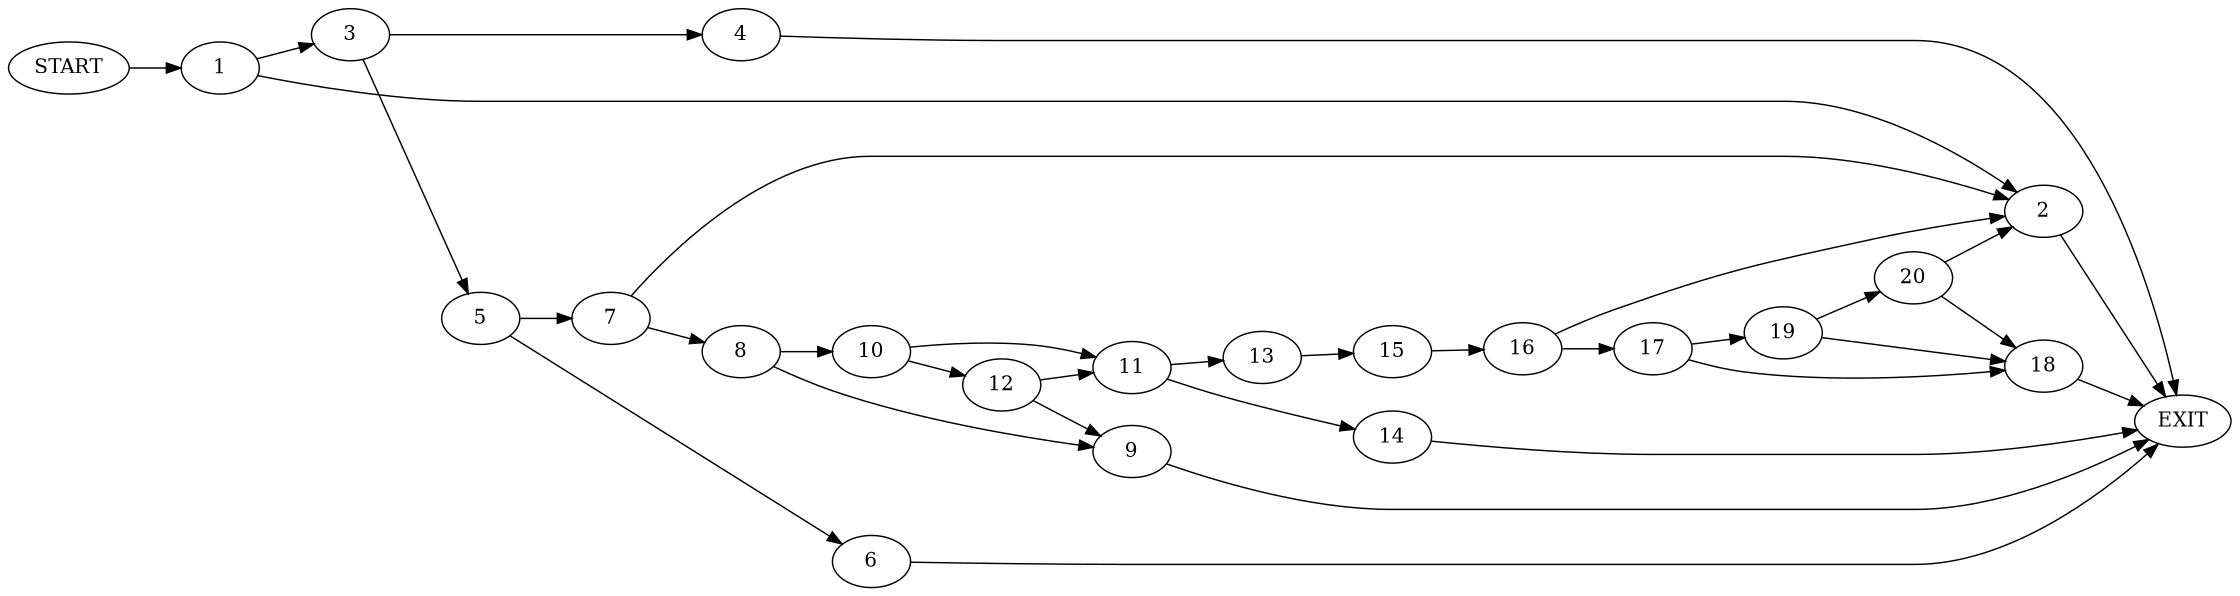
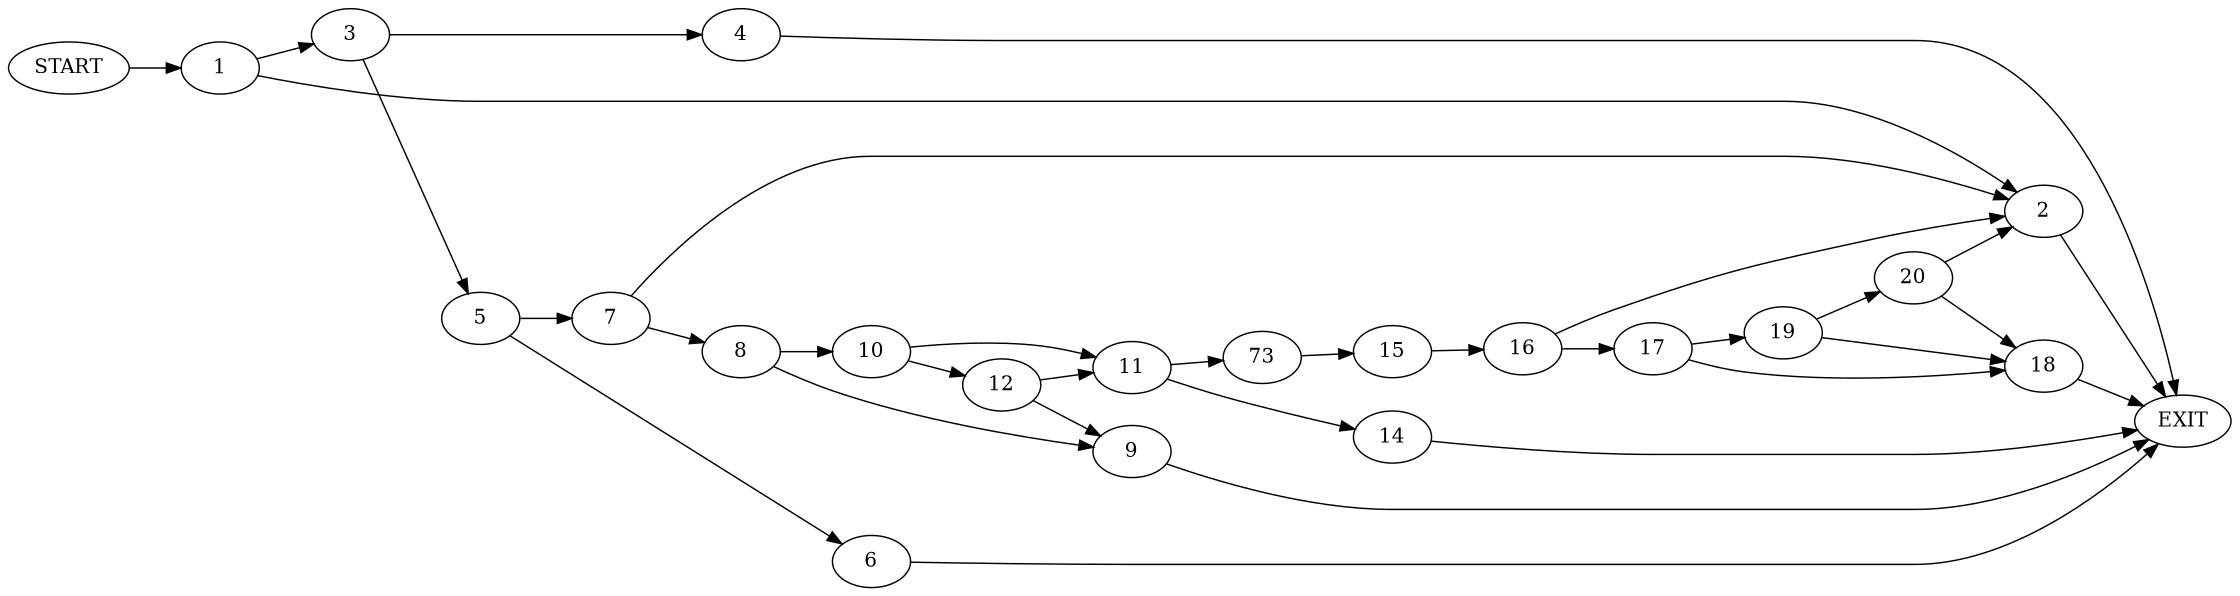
(1262, 357) -> (1262, 357)
